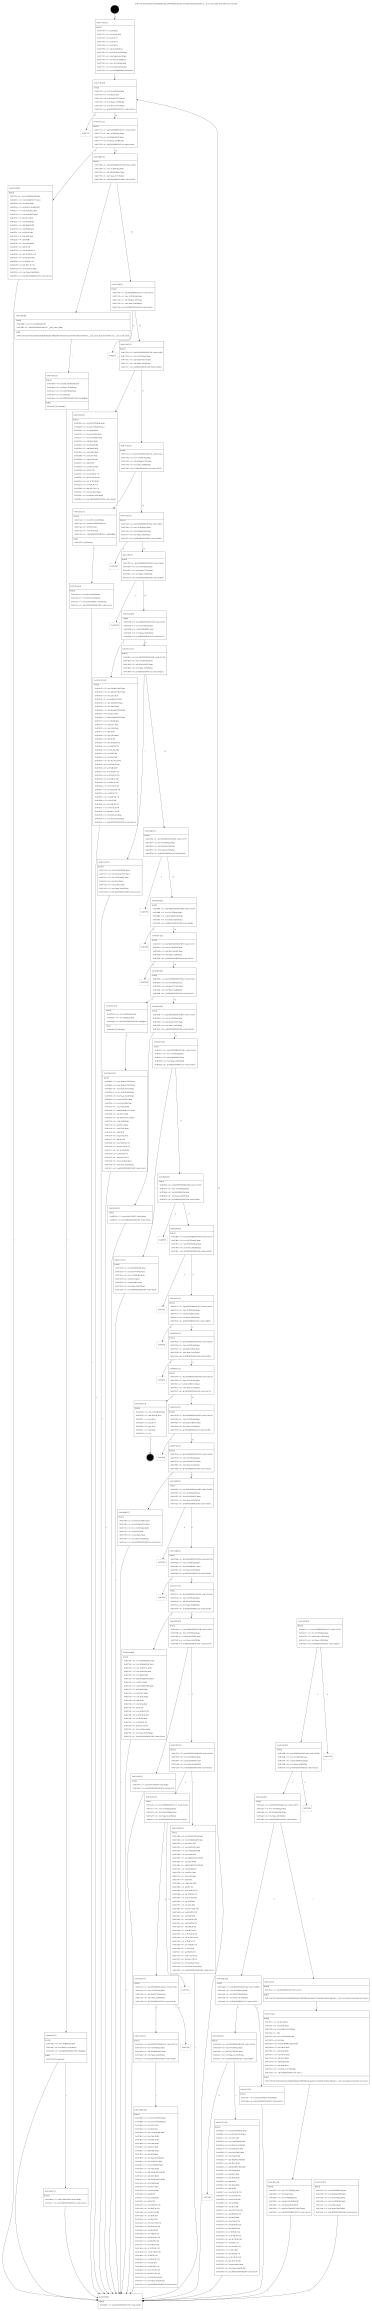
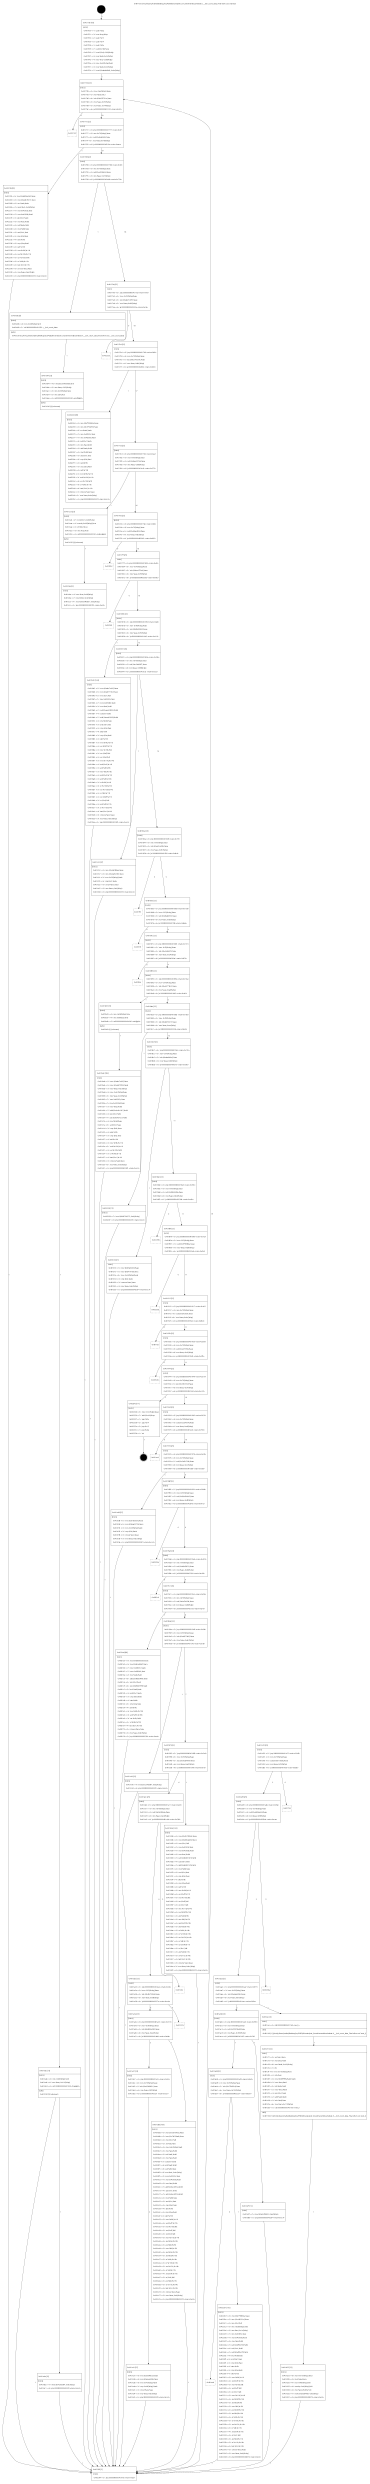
none -> (149, 2083)
